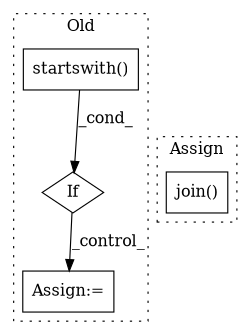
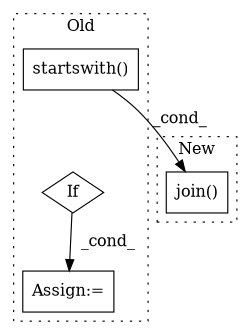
(77, 126) -> (155, 130)
(197, 150) -> (197, 150)
(108, 242) -> (108, 242)
